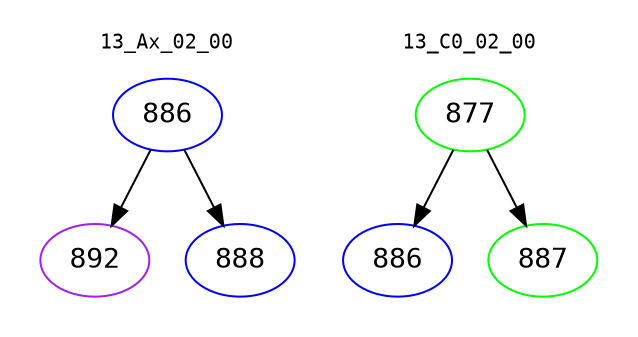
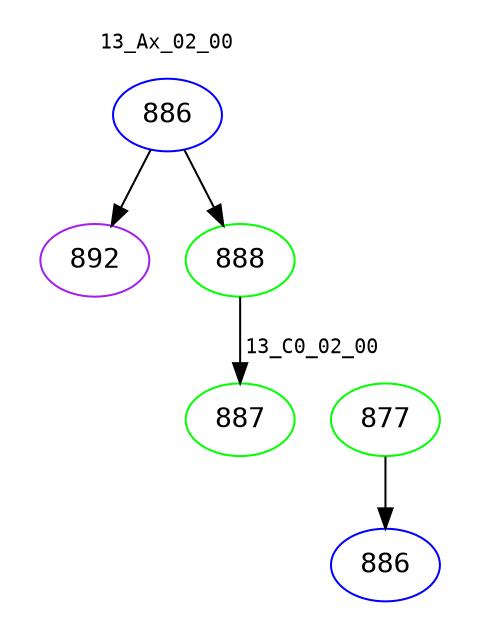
(502, 179) -> (240, 341)
(240, 260) -> (240, 260)
